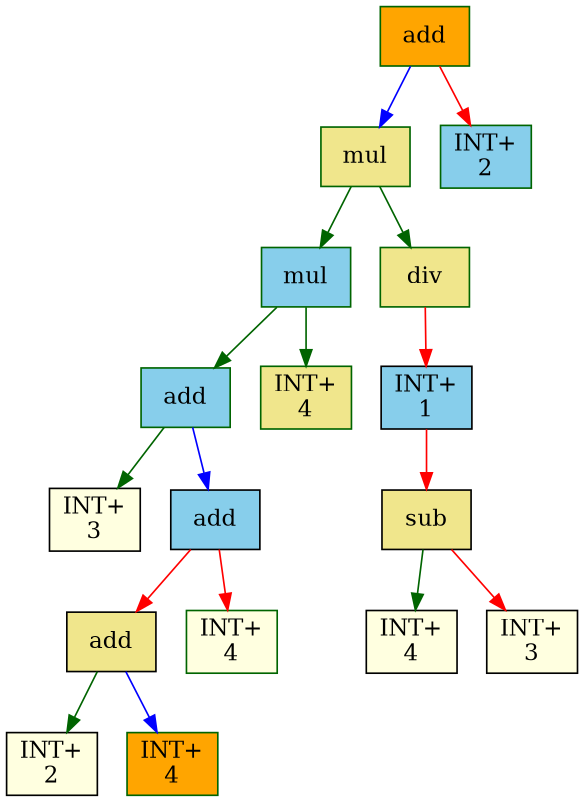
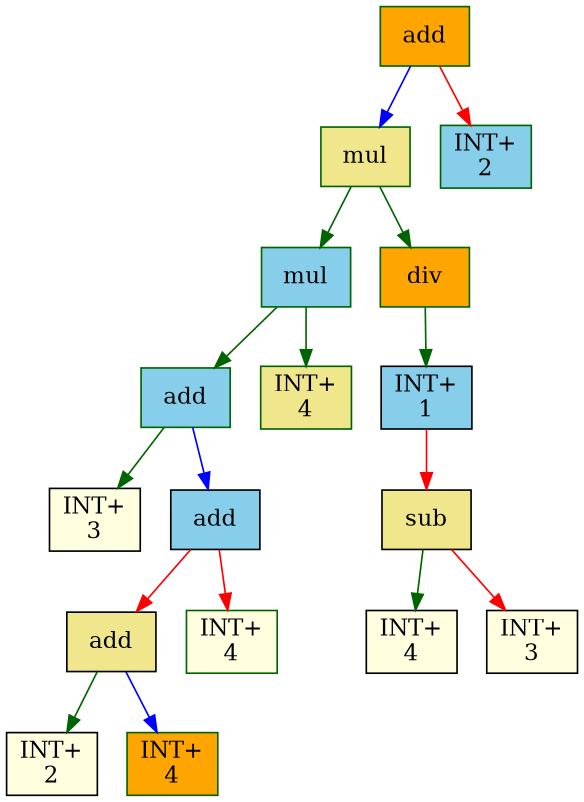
(425, 277) -> (425, 277)
(426, 328) -> (426, 328)
